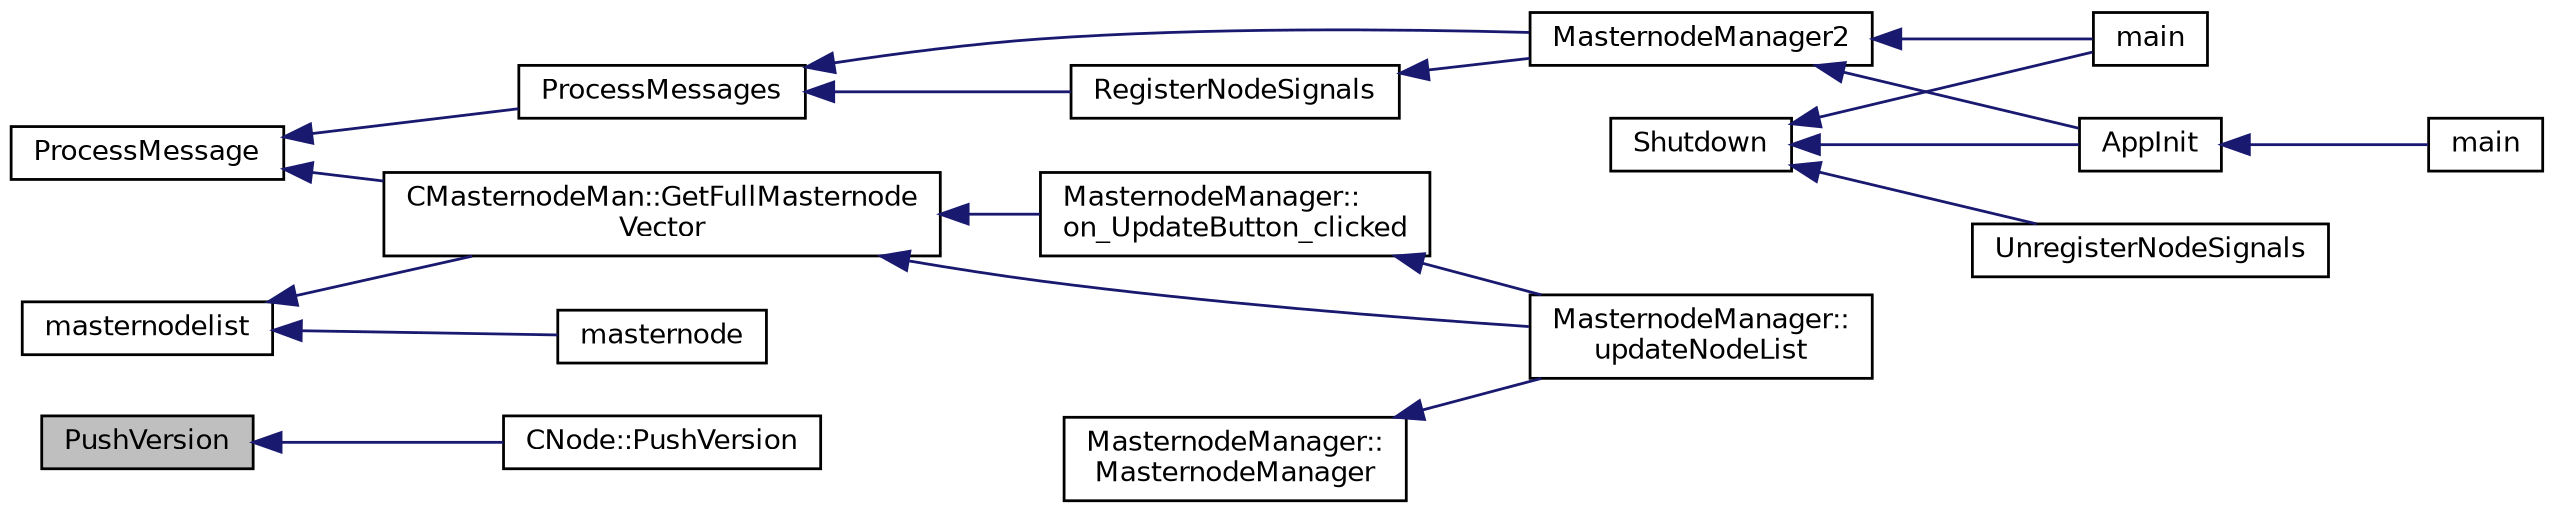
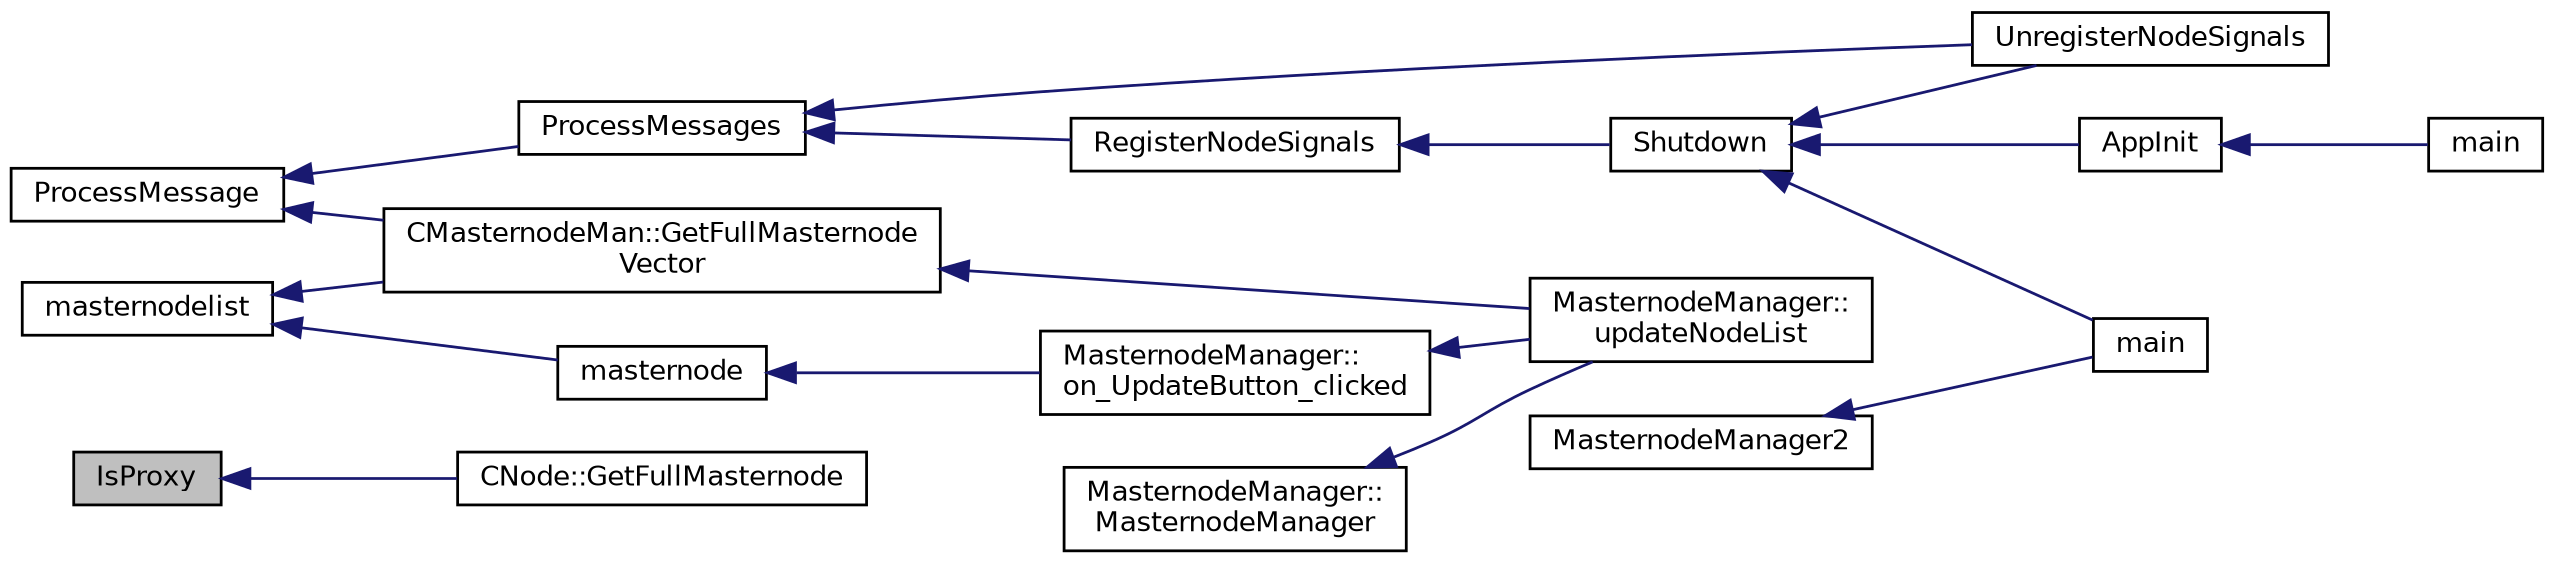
(1181, 32) -> (1402, 70)
(1479, 64) -> (1519, 145)
(1967, 102) -> none
(1004, 214) -> (918, 373)
(147, 442) -> (147, 478)
(662, 442) -> (662, 478)
